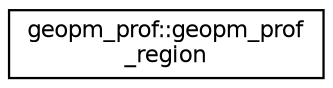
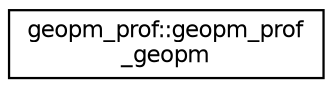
(166, 44) -> (166, 44)
